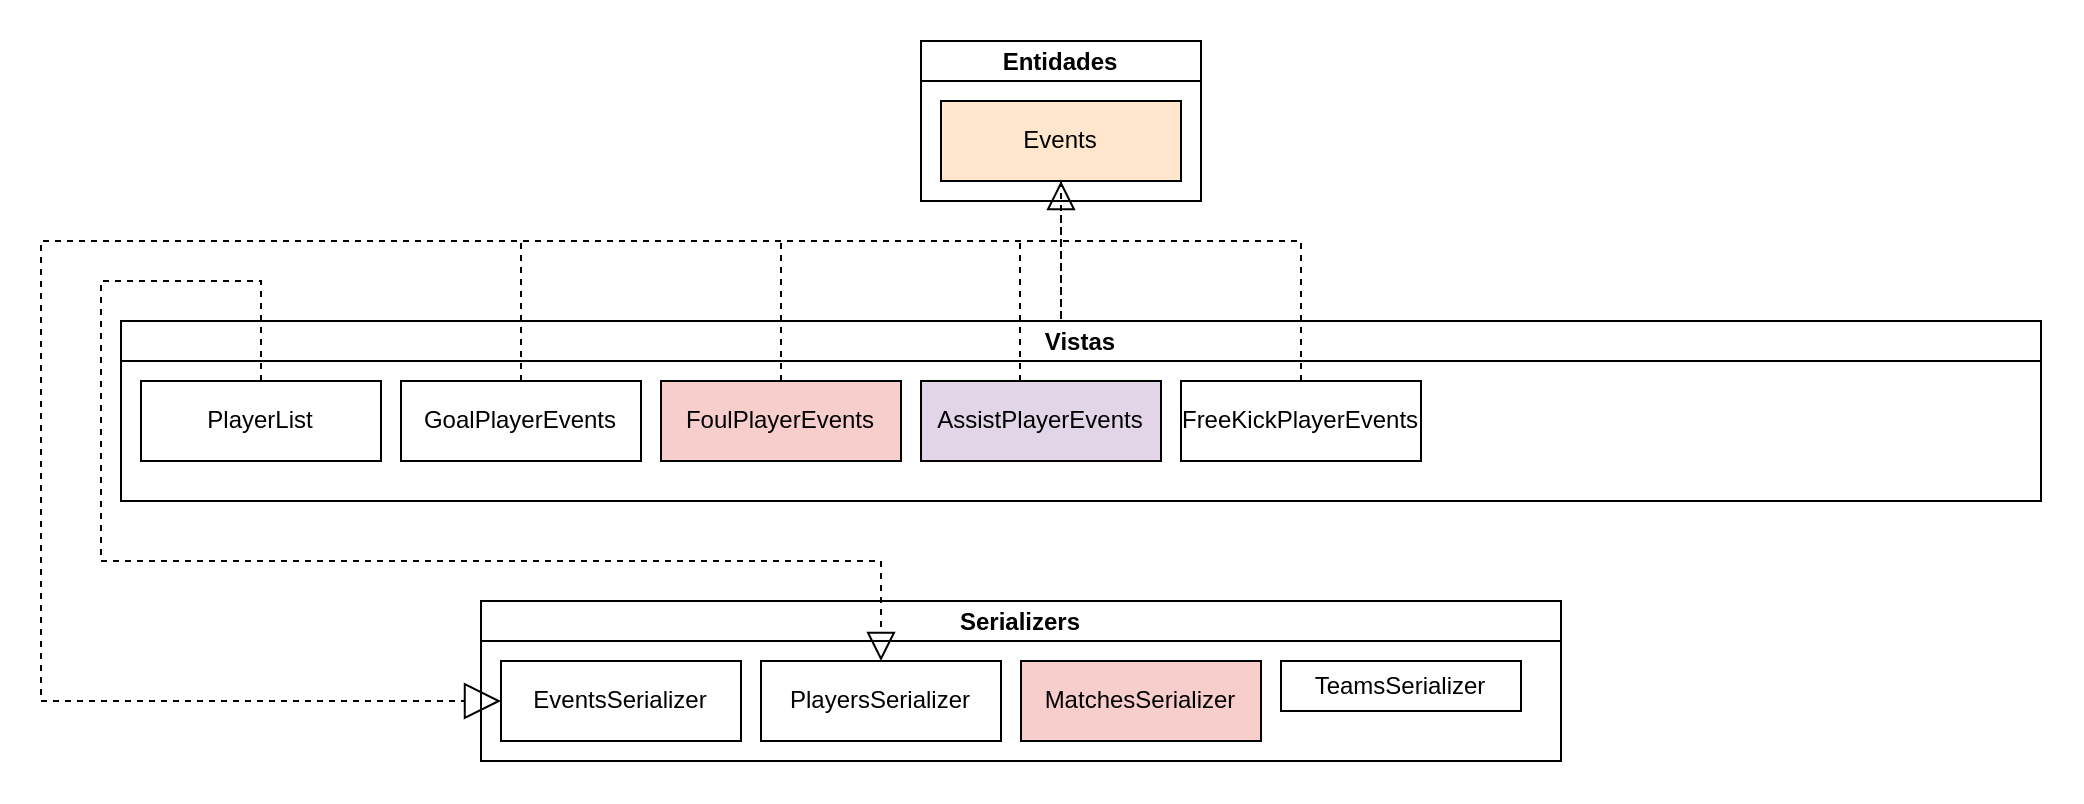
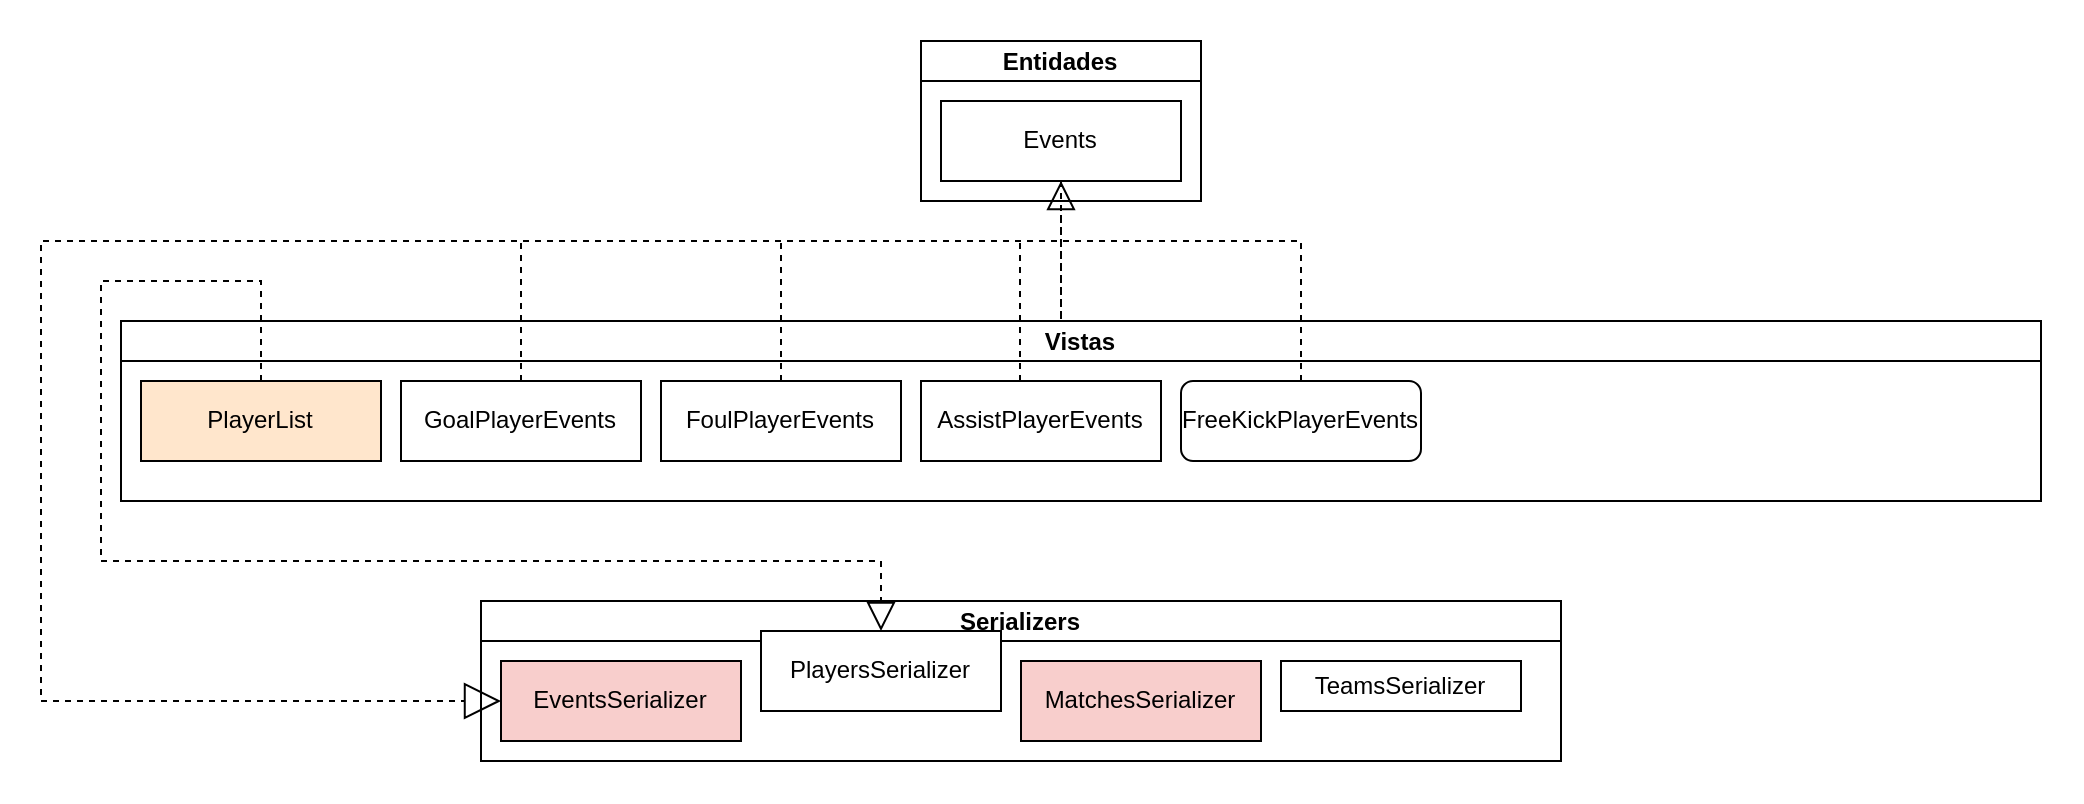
(1061, 141) -> (1061, 141)
(261, 421) -> (261, 421)
(781, 421) -> (781, 421)
(1041, 421) -> (1041, 421)
(1301, 421) -> (1301, 421)
(621, 701) -> (621, 701)
(881, 701) -> (881, 671)
